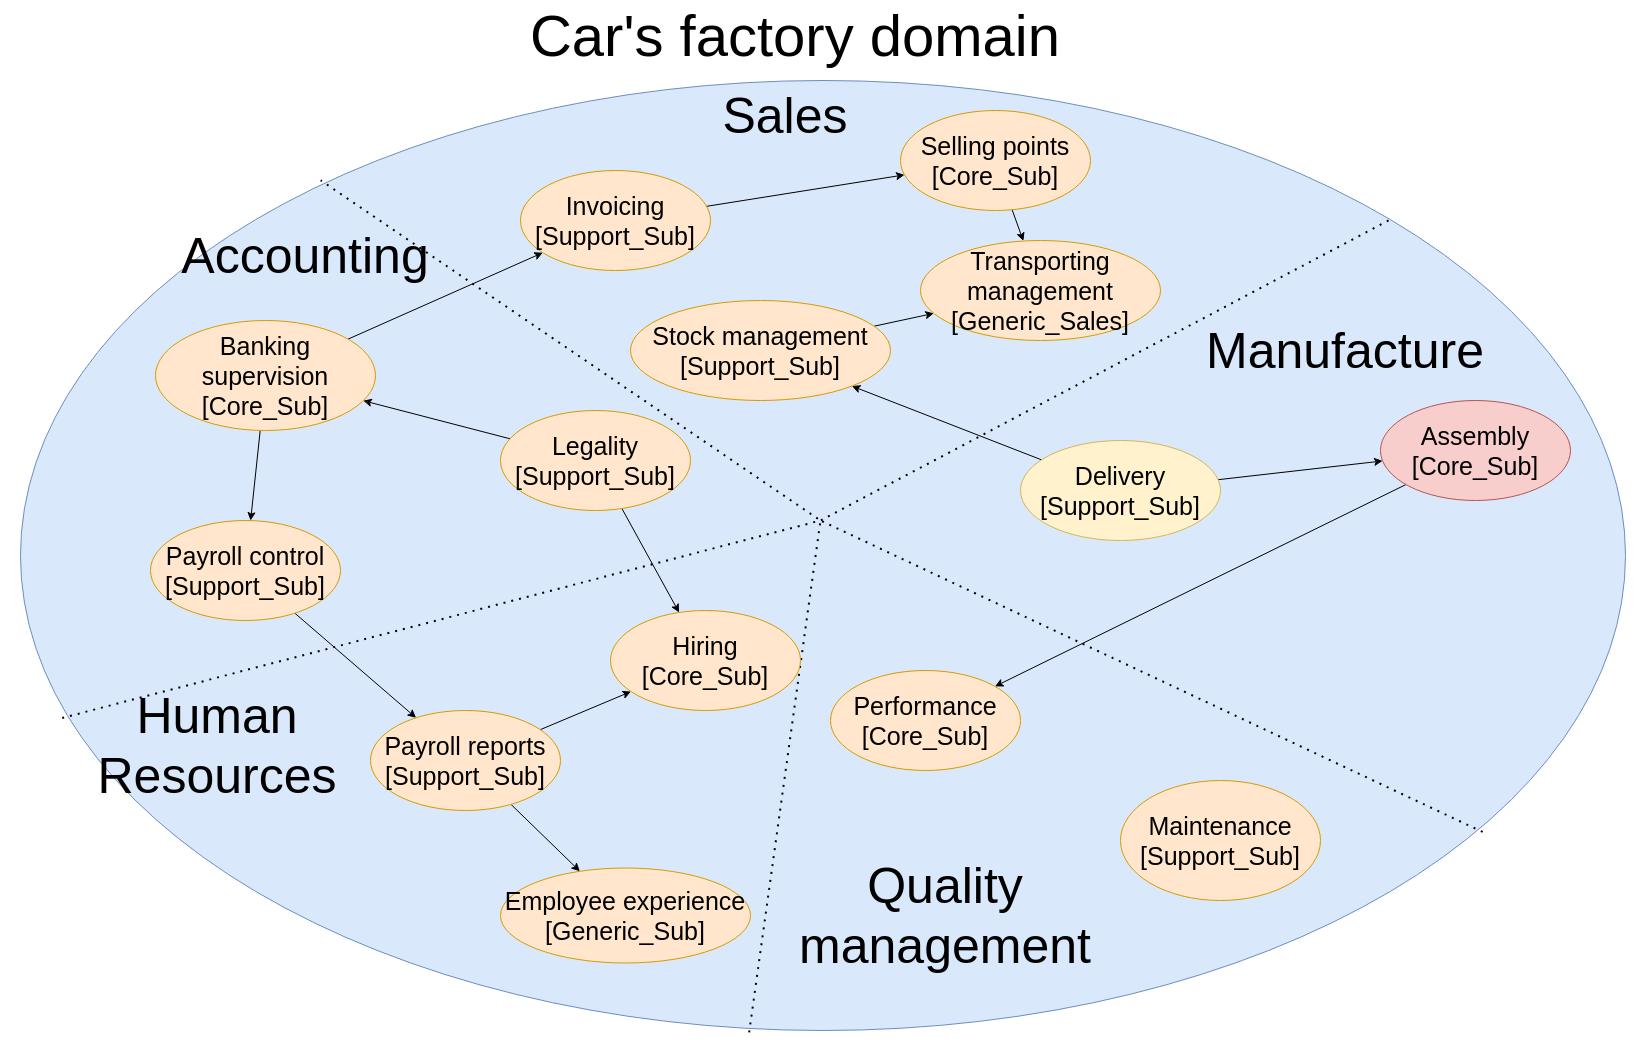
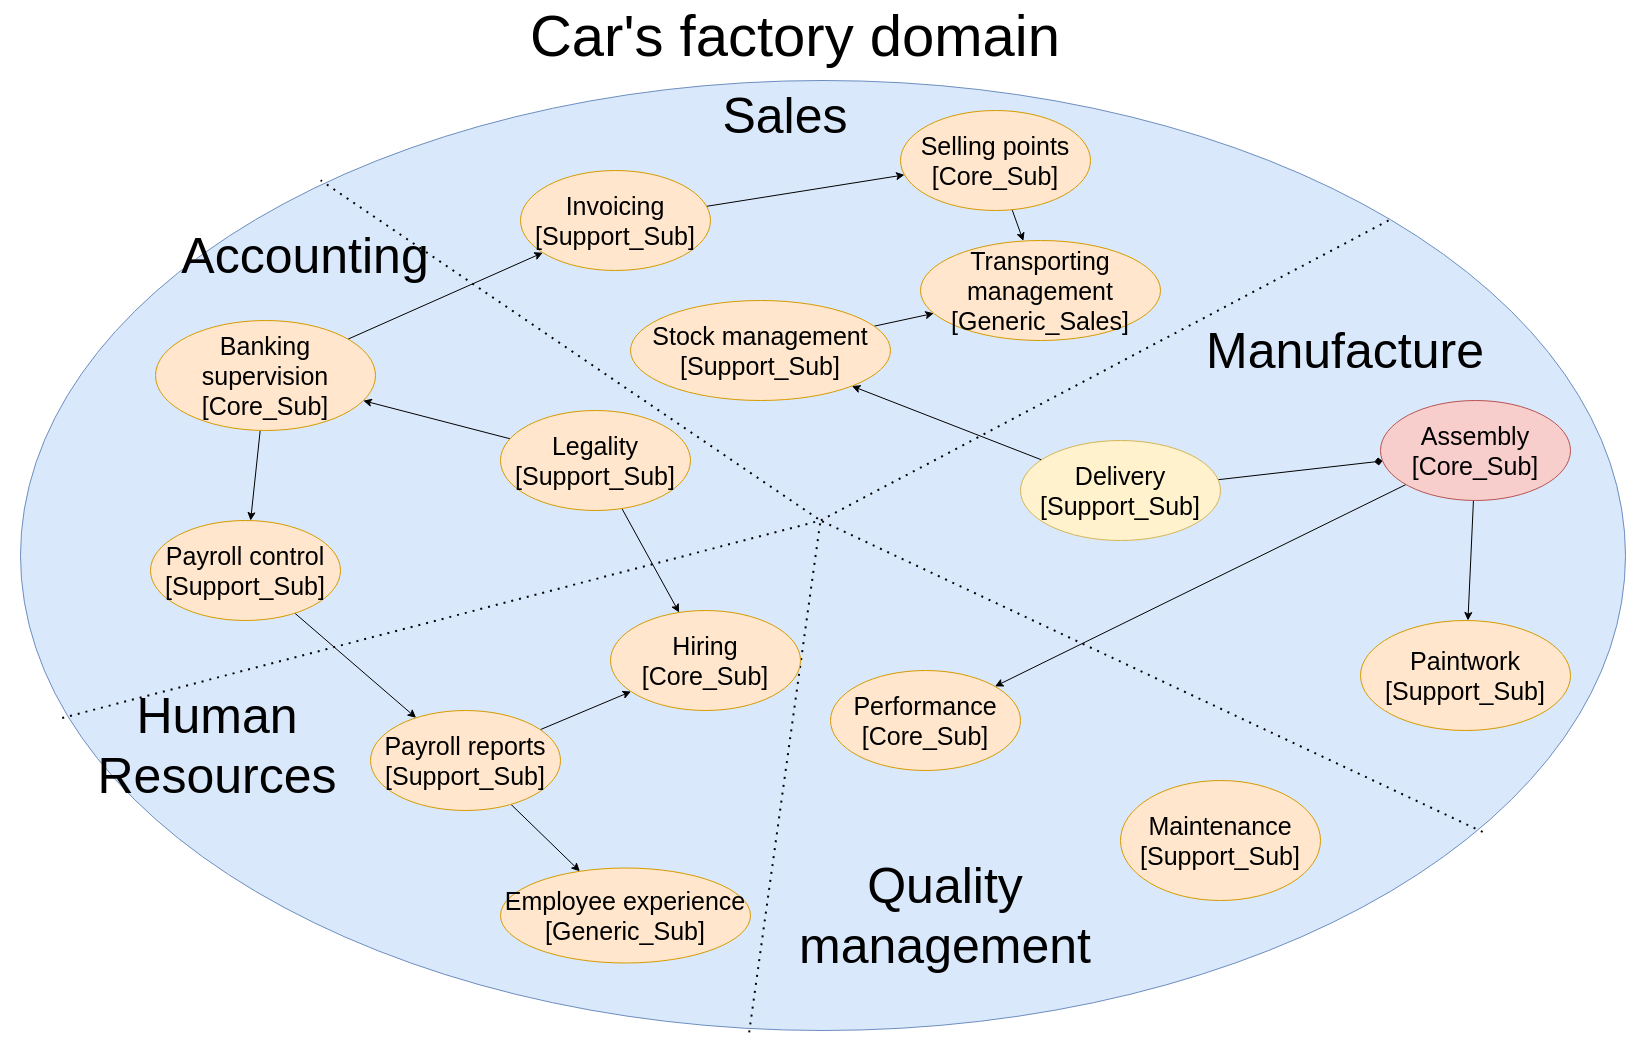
(1374, 462) -> (1374, 462)
none -> (1471, 557)
none -> (1466, 676)
